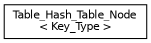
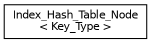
(75, 22) -> (75, 22)
